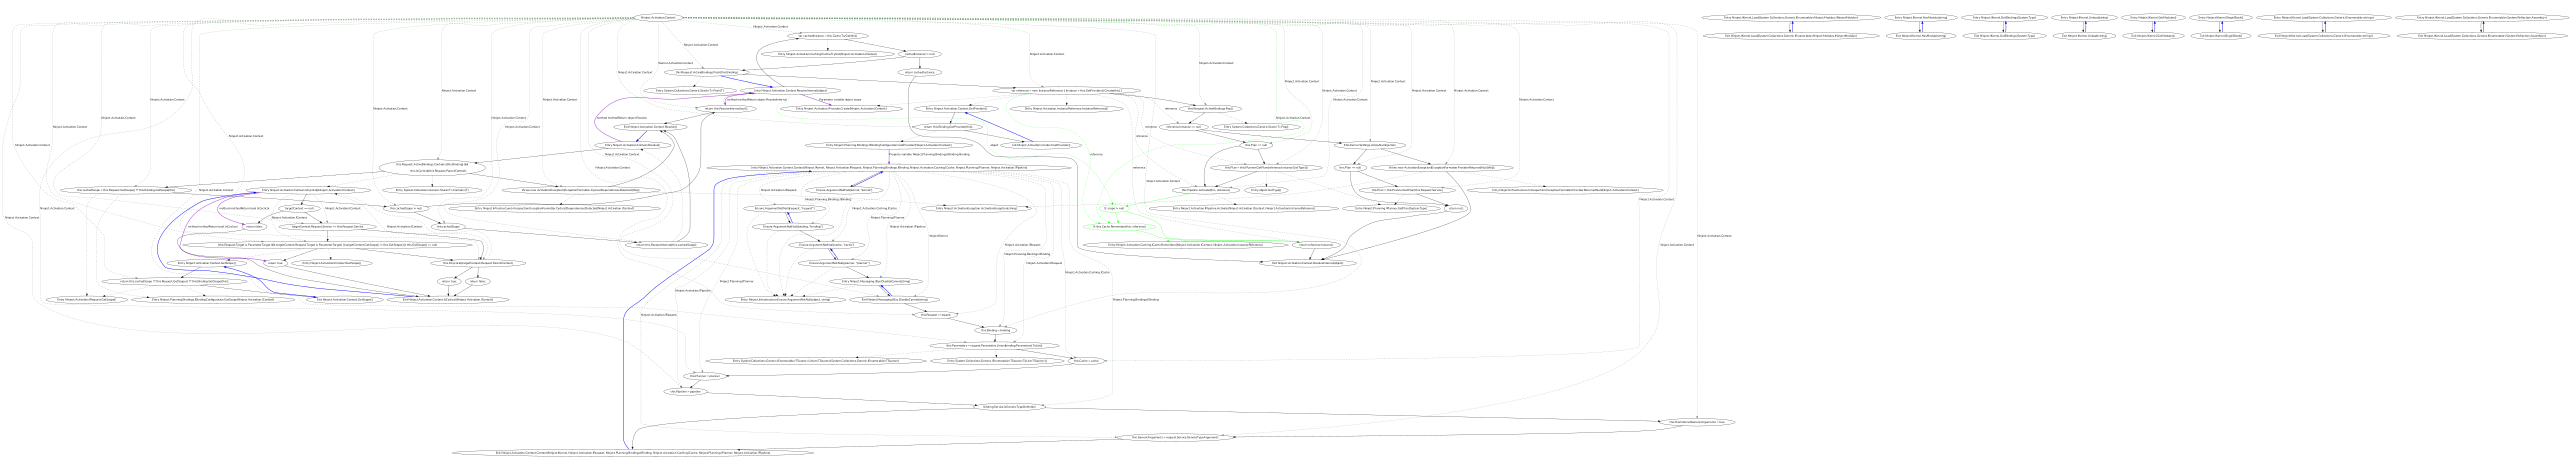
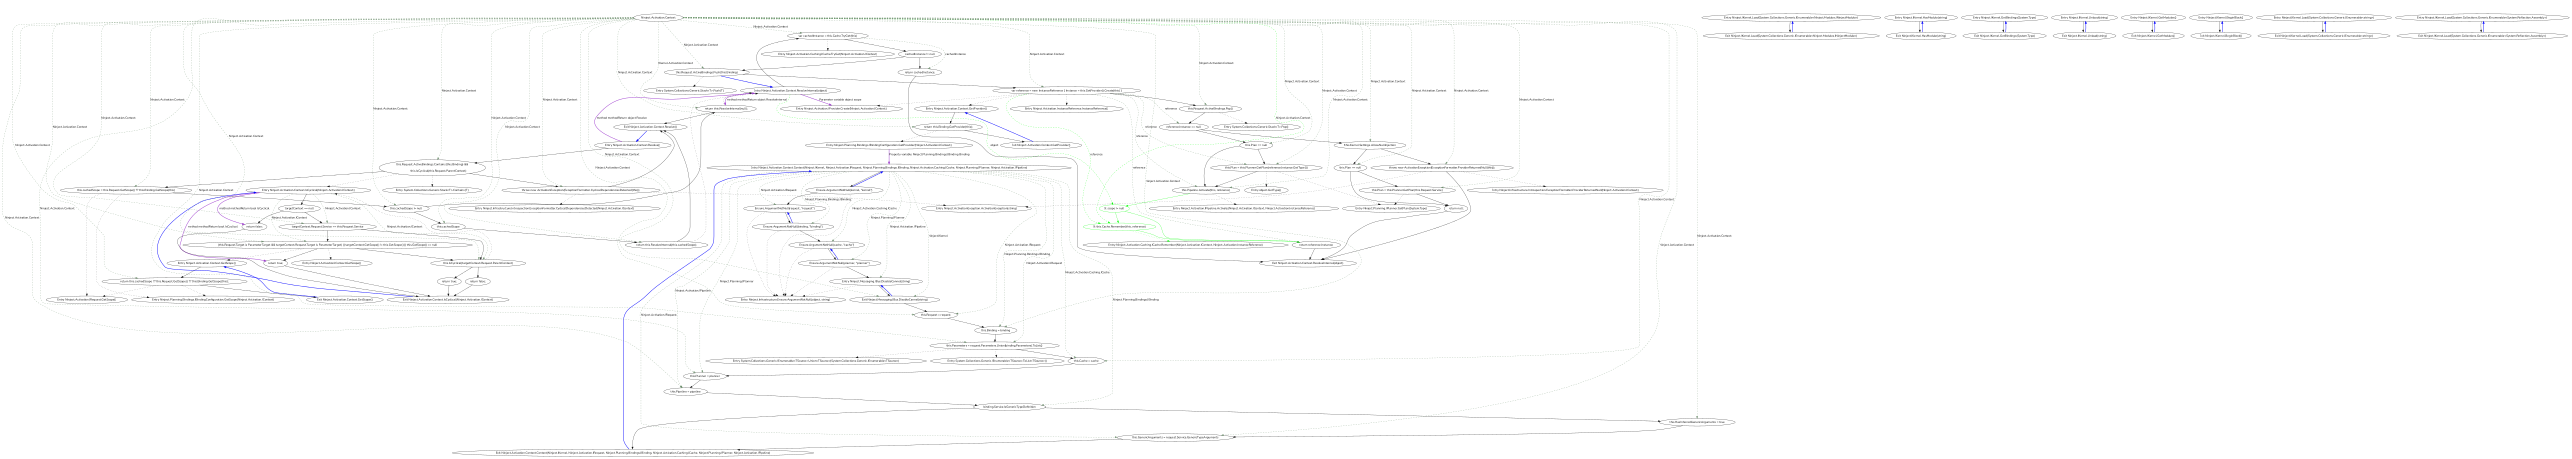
none -> (916, 43)
(682, 191) -> (694, 146)
none -> (806, 195)
